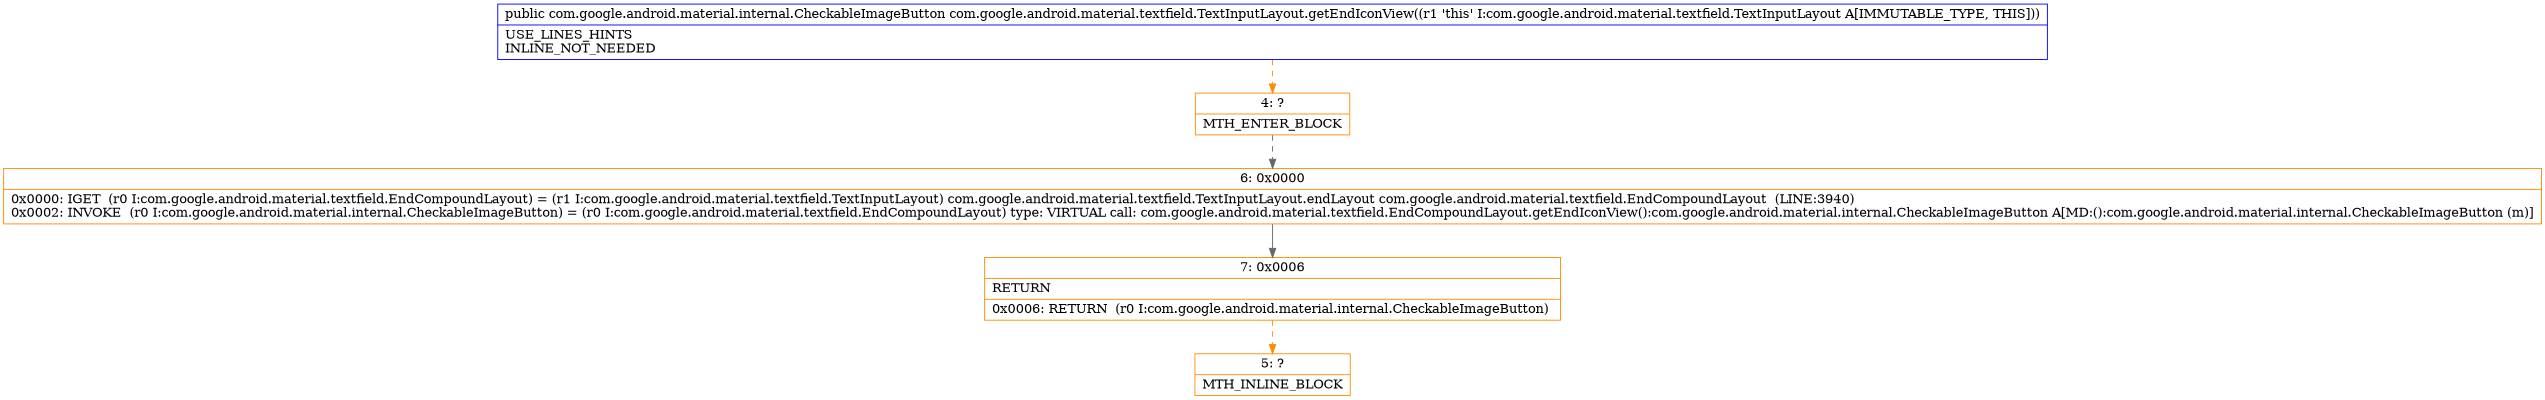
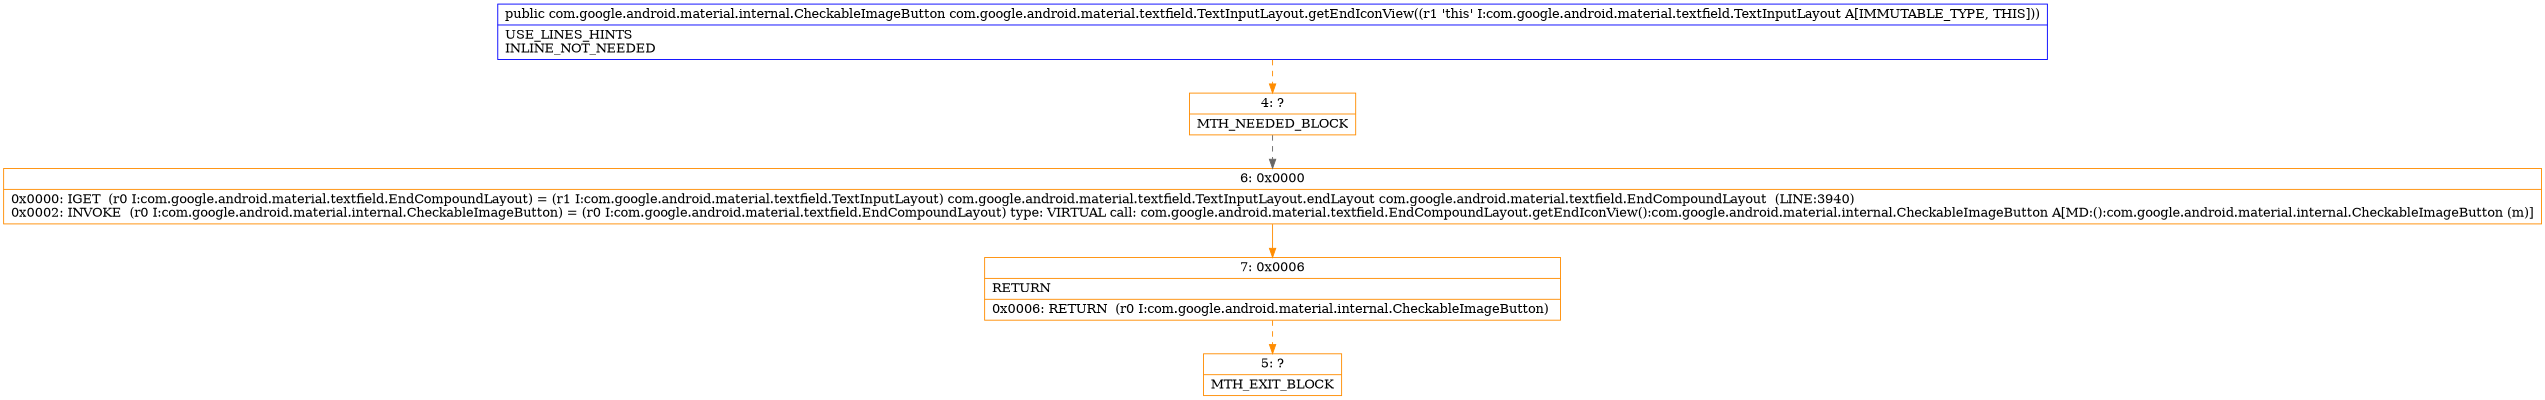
(1273, 124) -> (1273, 124)
(1273, 236) -> (1273, 236)
(1273, 385) -> (1273, 385)
